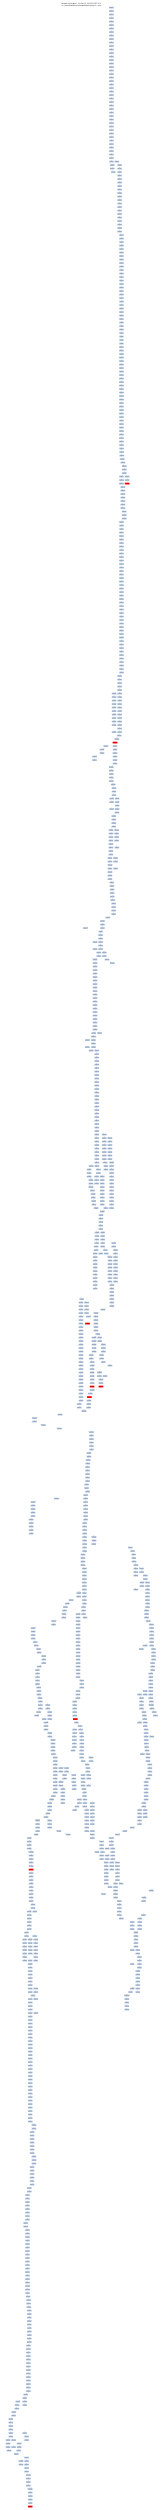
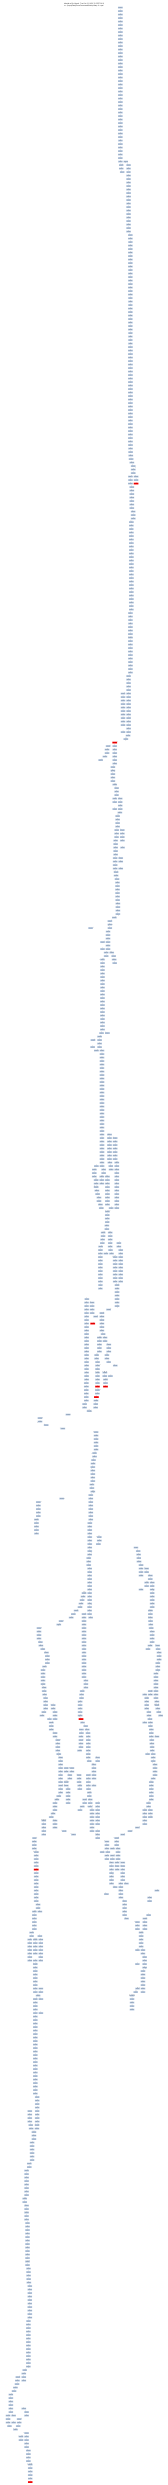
(32, 2132) -> none
